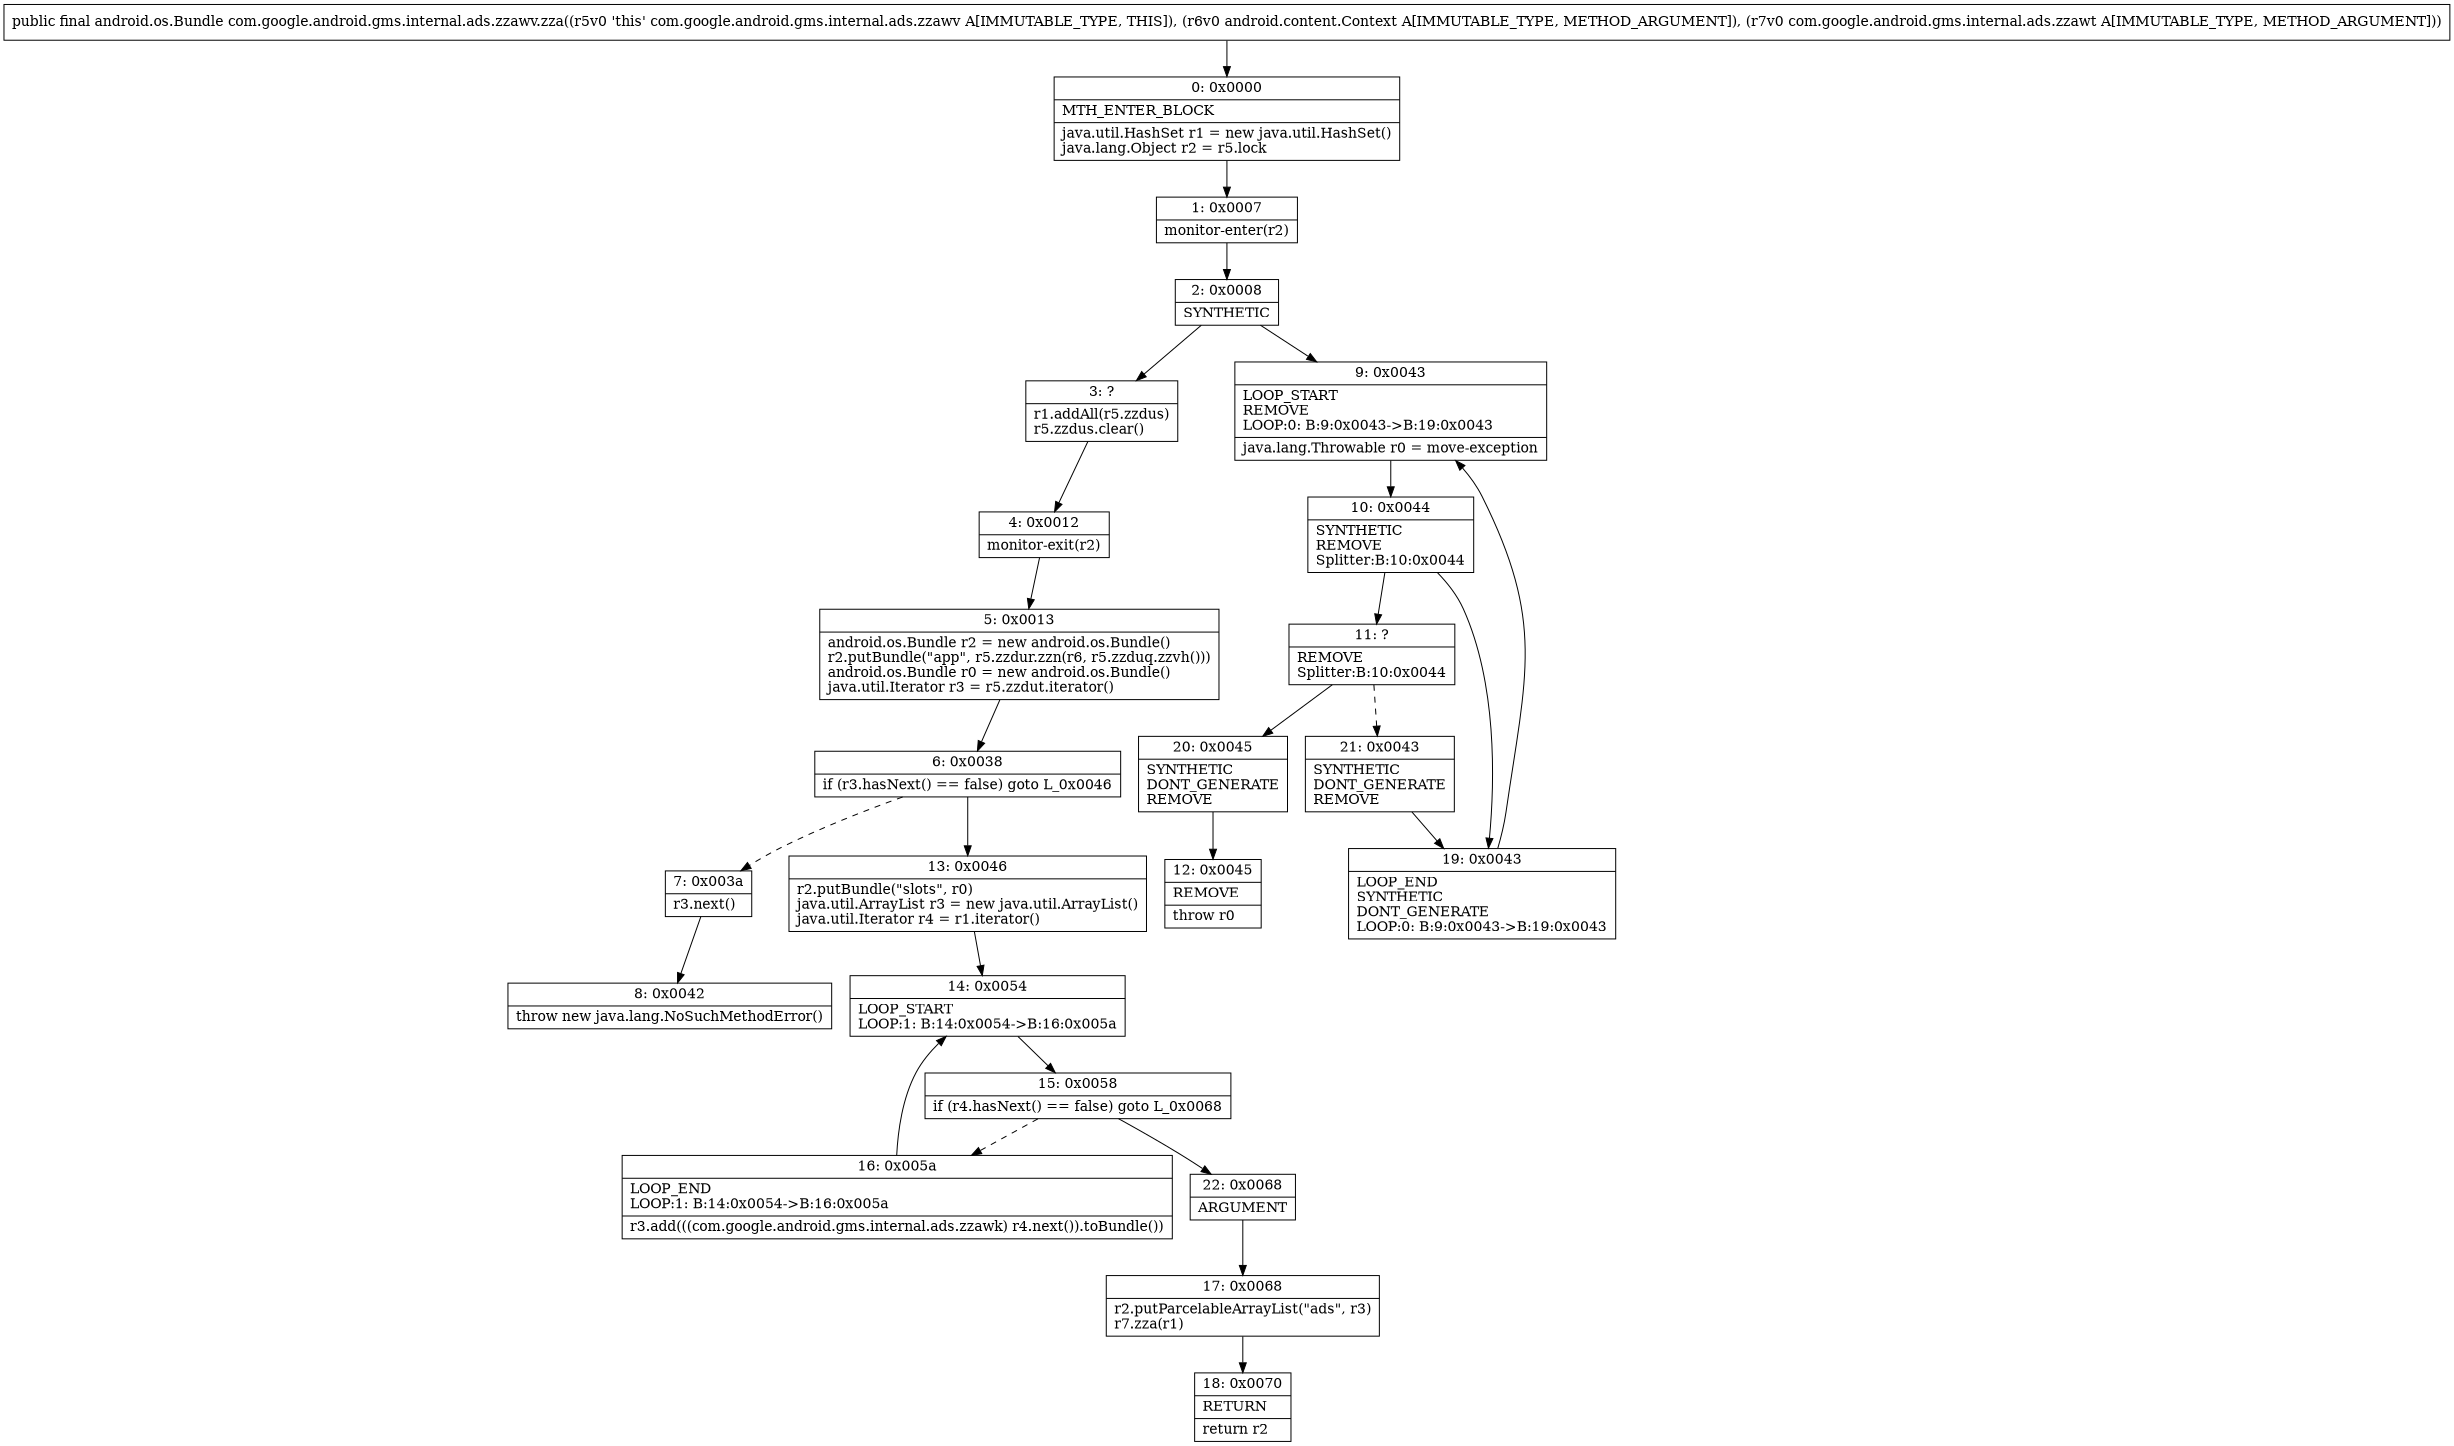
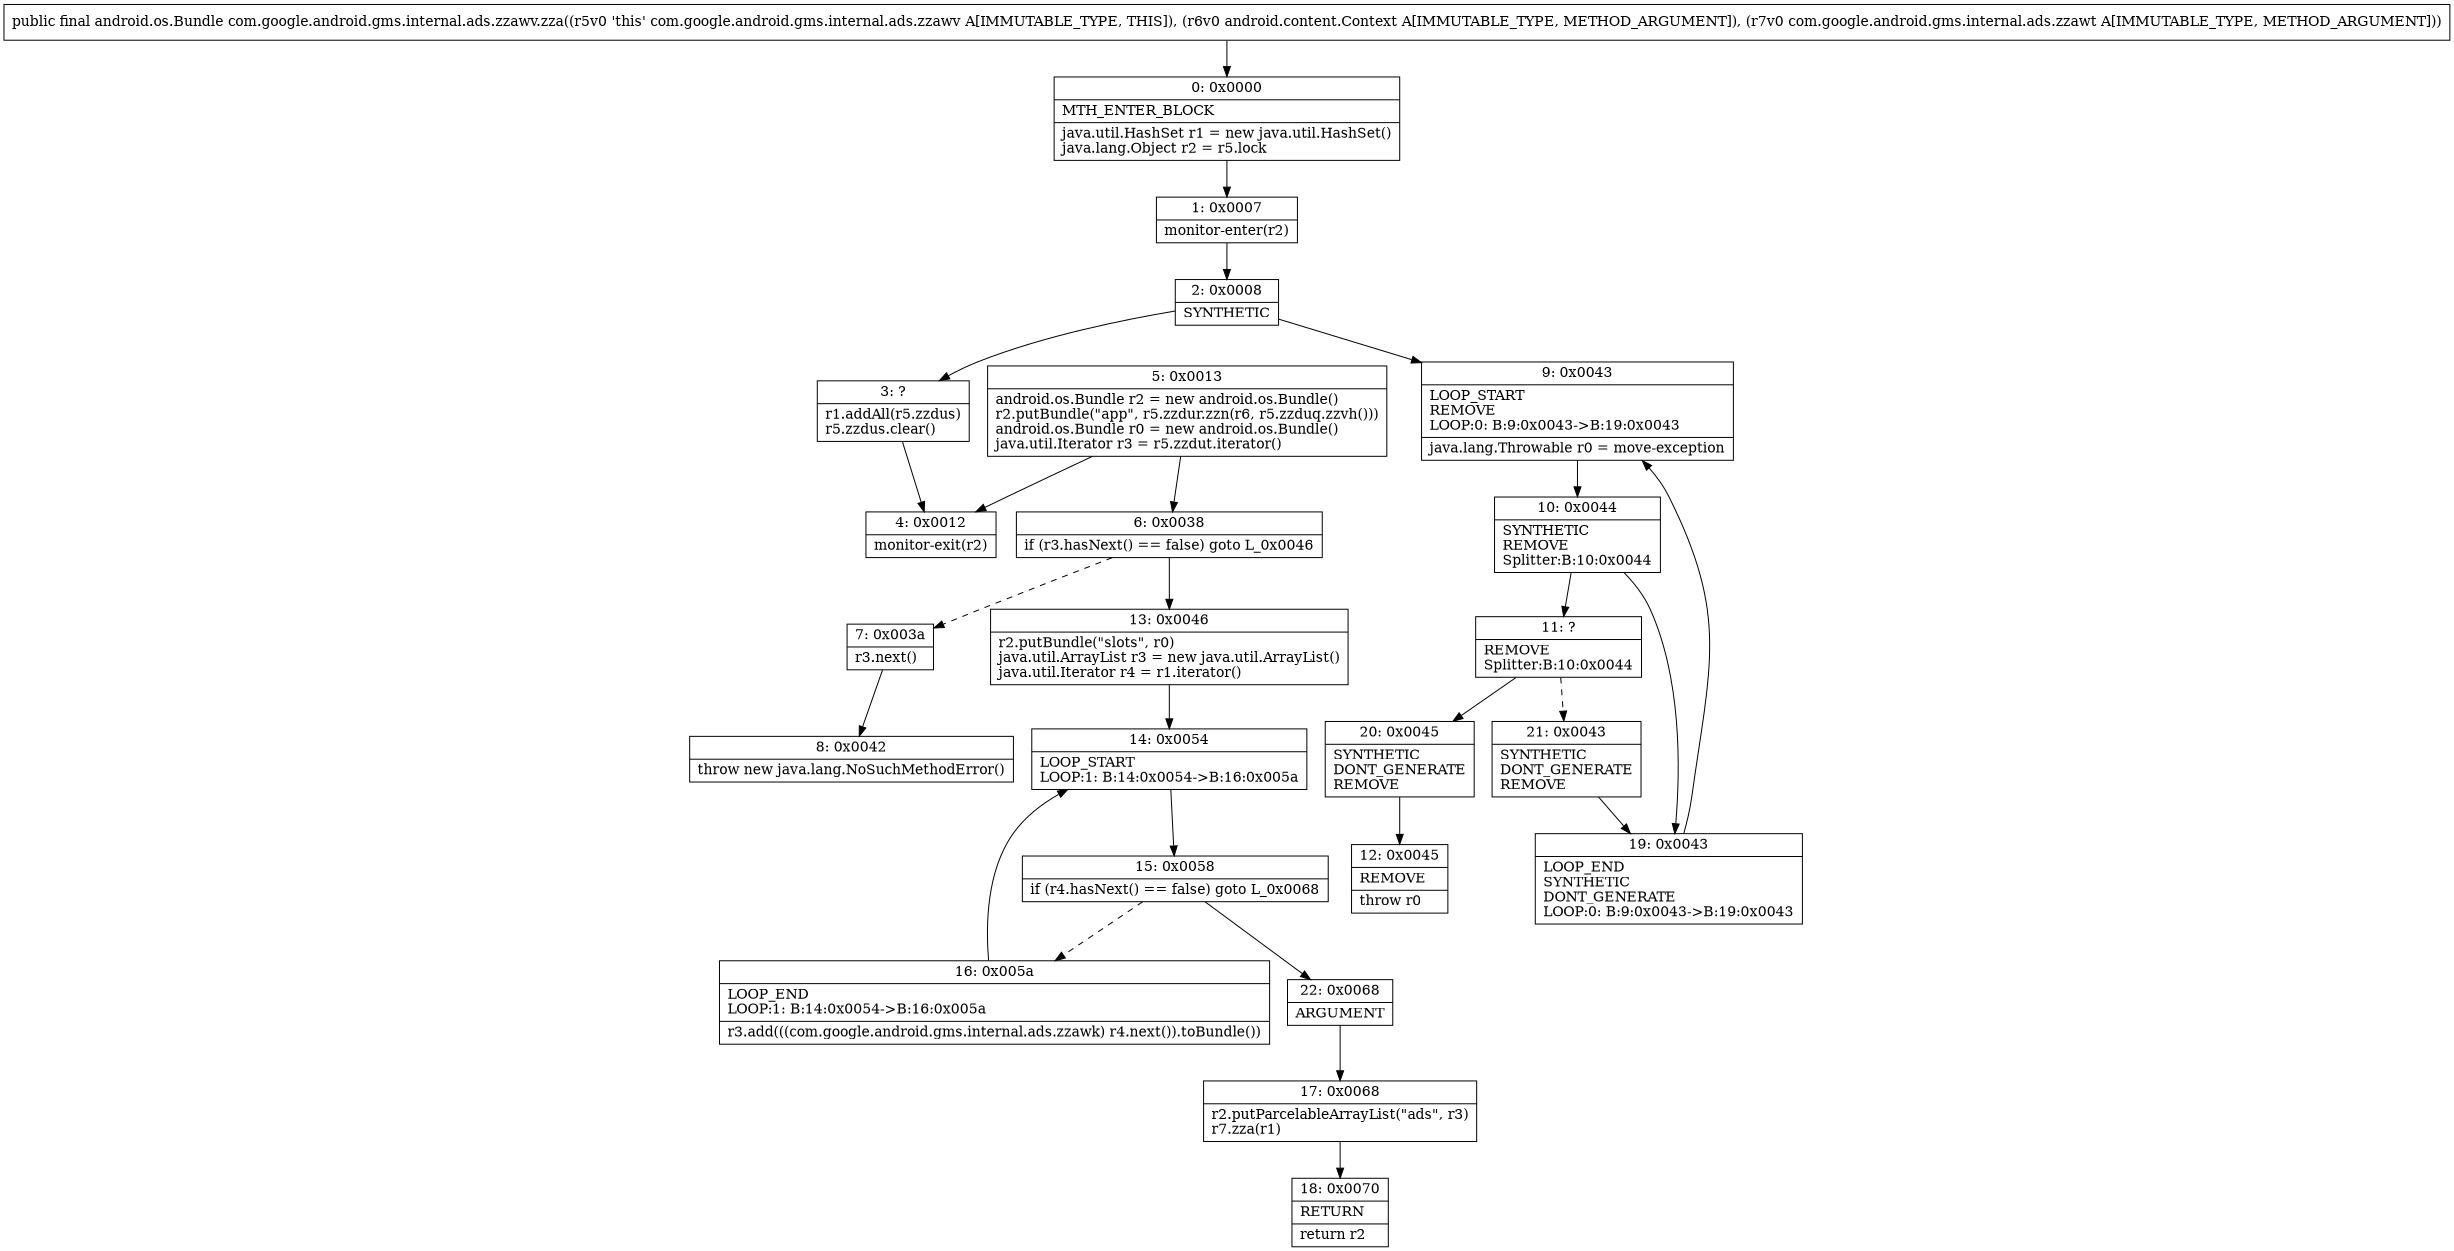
(1035, 578) -> (1039, 482)
